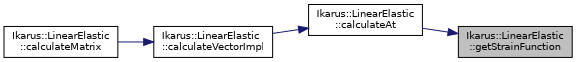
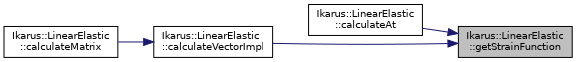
(286, 31) -> (360, 44)
